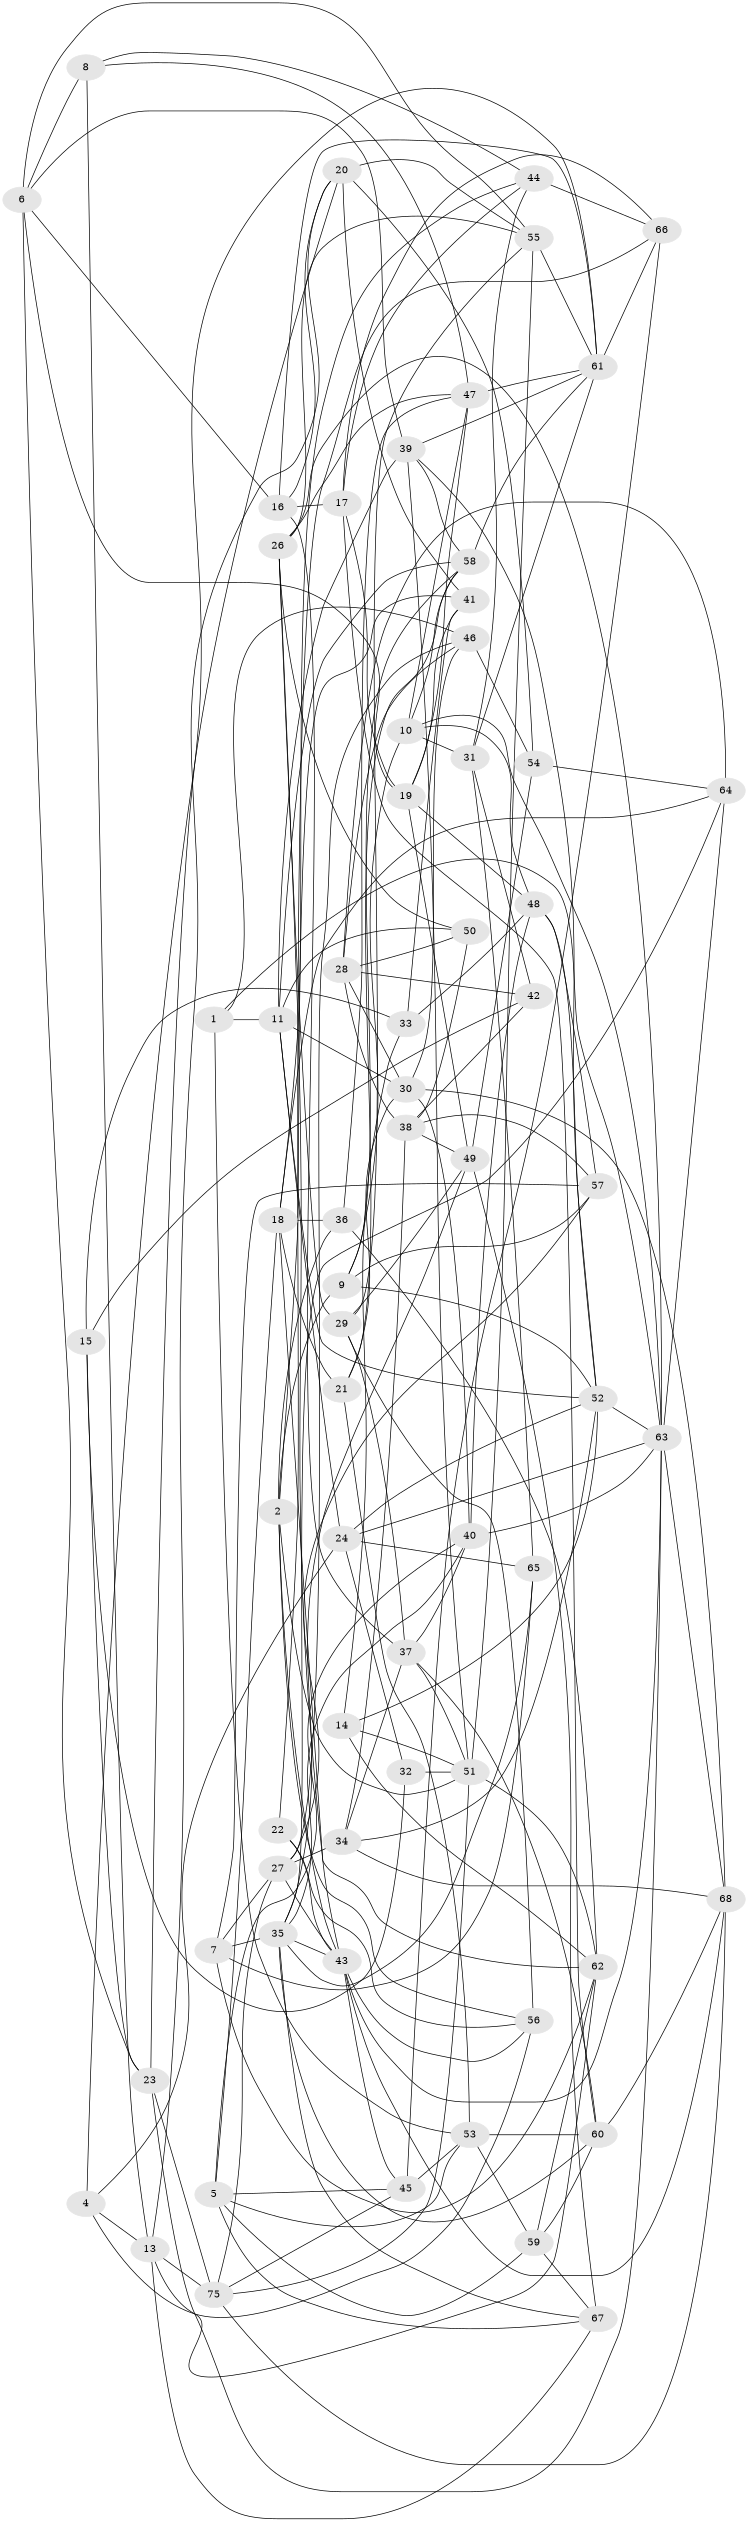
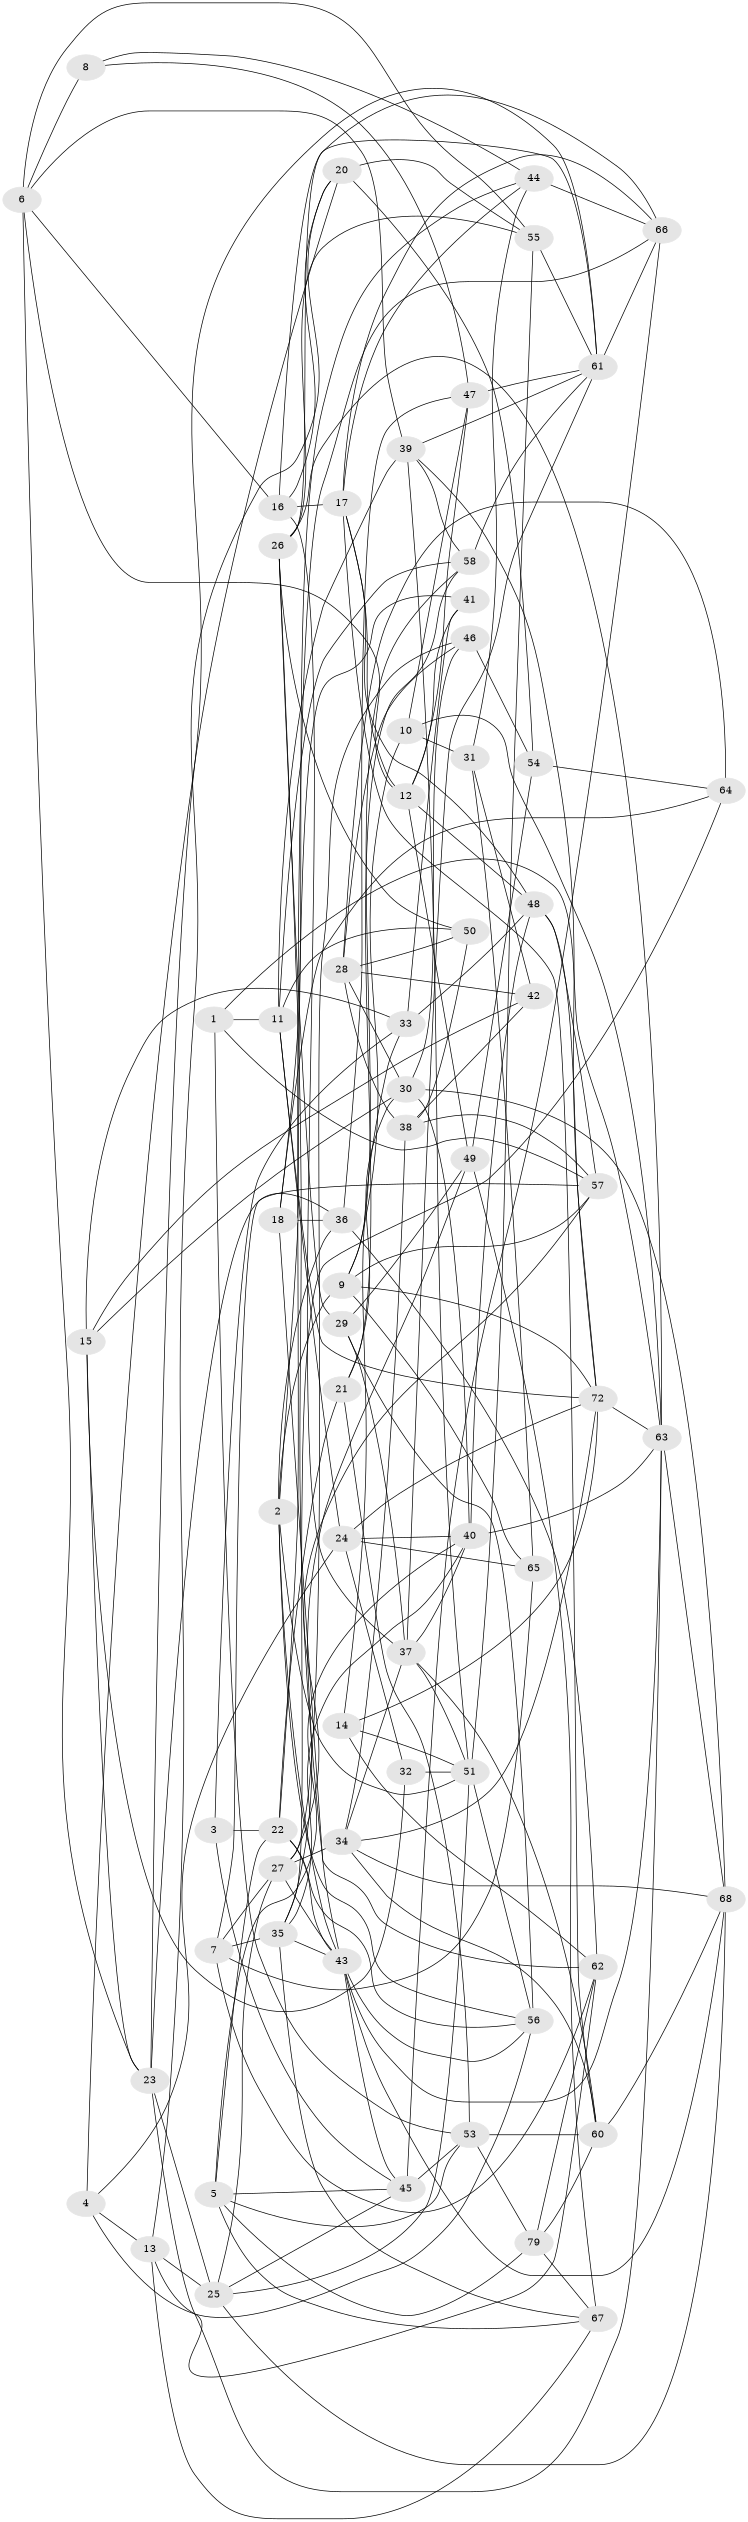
(370, 408) -> none
(358, 431) -> (339, 138)
(534, 562) -> (431, 1060)
(433, 644) -> none
(234, 719) -> (389, 1148)
(502, 753) -> (389, 753)
(406, 796) -> (406, 796)
(375, 815) -> none
(342, 1055) -> (237, 1205)
(105, 1105) -> none
(694, 1114) -> none
(442, 1146) -> none
(290, 1275) -> (307, 1535)
(598, 1399) -> (598, 1399)
(502, 1488) -> (406, 1537)
none -> (189, 1545)
(248, 1707) -> (243, 1932)
none -> (214, 1830)
(474, 1830) -> (452, 1428)
(564, 1852) -> (502, 1897)
(361, 2186) -> (498, 1955)
(534, 2243) -> (534, 2243)
(214, 2295) -> (214, 2295)
